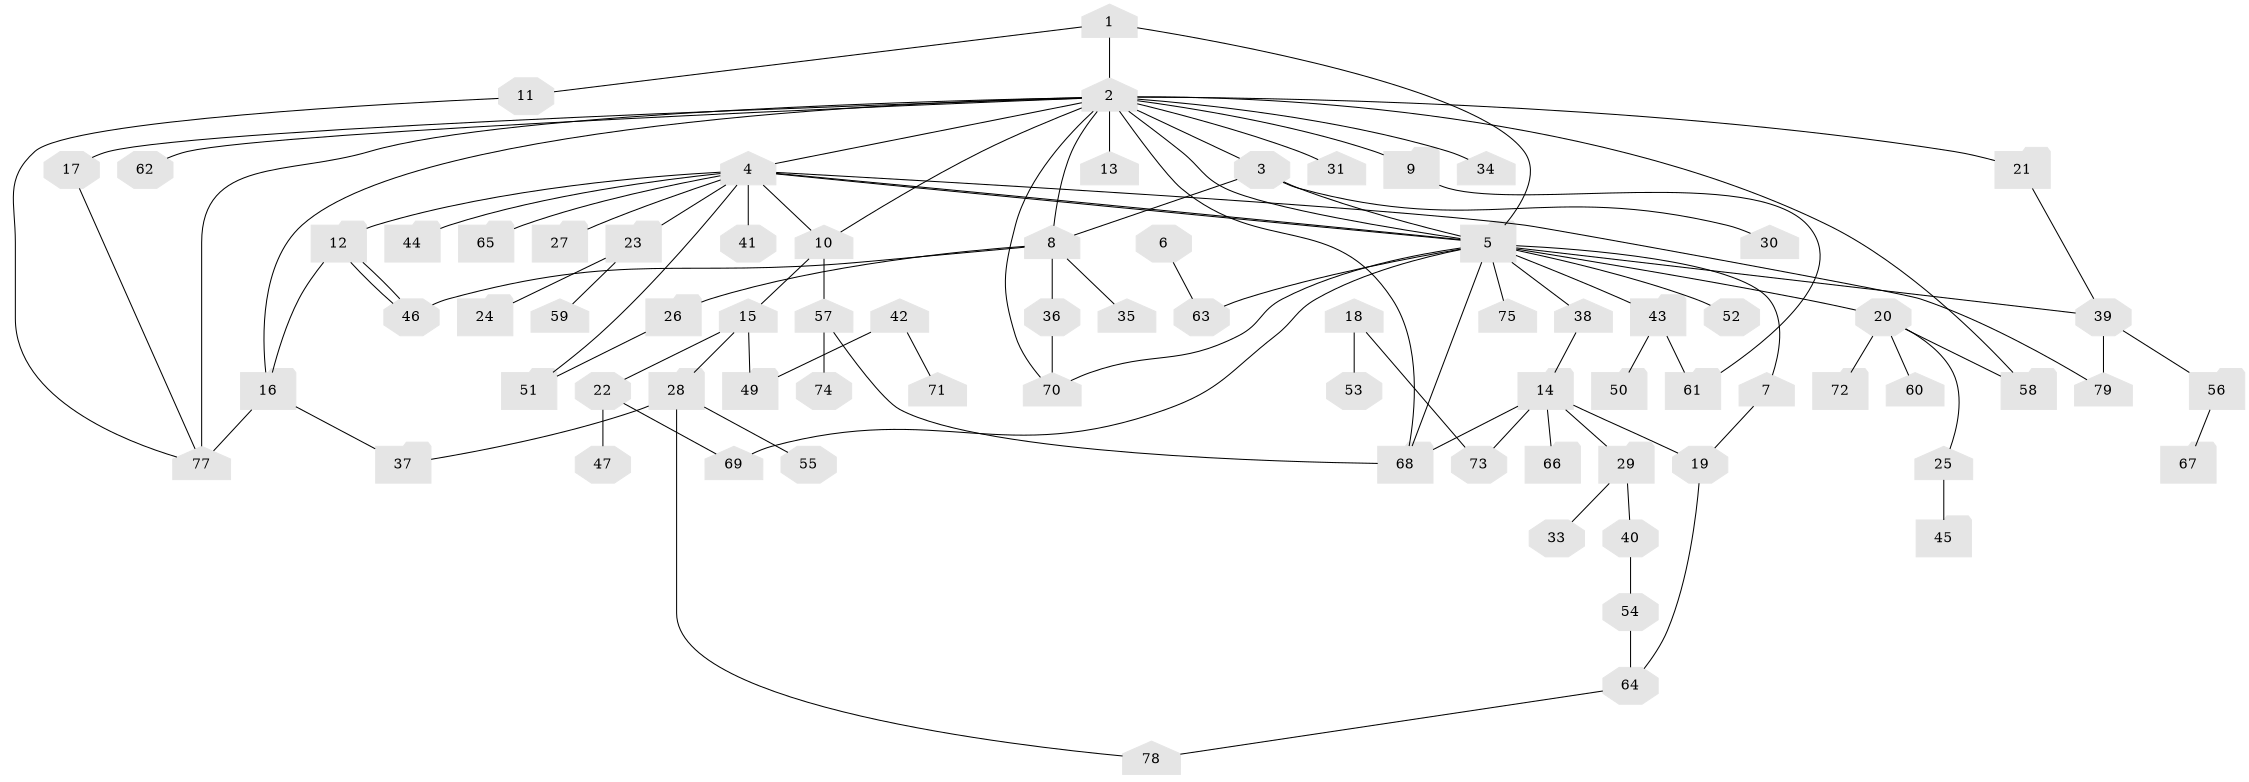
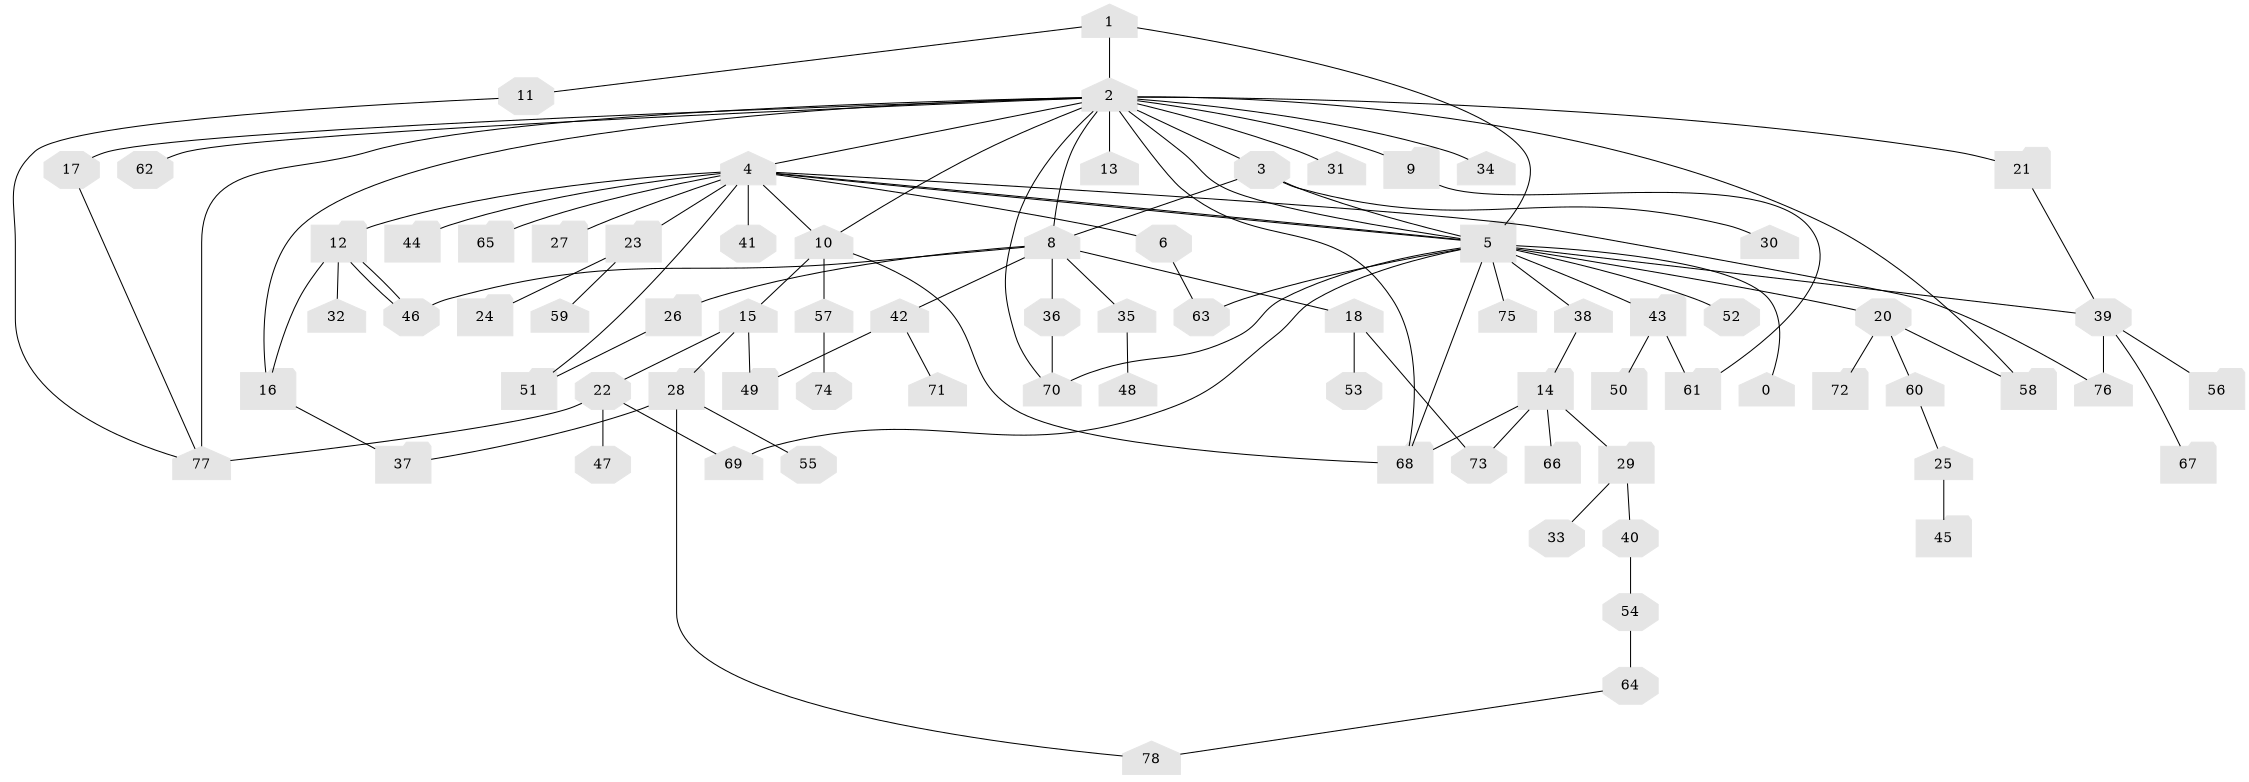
none -> (957, 202)
none -> (1204, 281)
none -> (972, 282)
none -> (337, 317)
(1955, 379) -> (1929, 427)
none -> (1128, 391)
(1767, 391) -> (1767, 391)
(2103, 391) -> (2103, 391)
(2203, 428) -> (2151, 389)
(233, 430) -> (407, 438)
(1086, 448) -> (1049, 424)
(1700, 465) -> none
